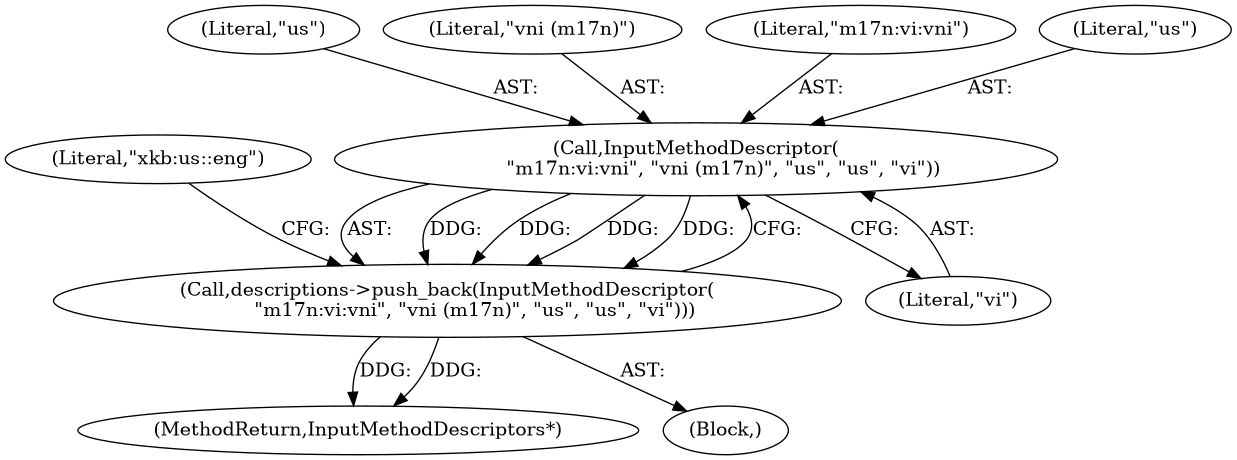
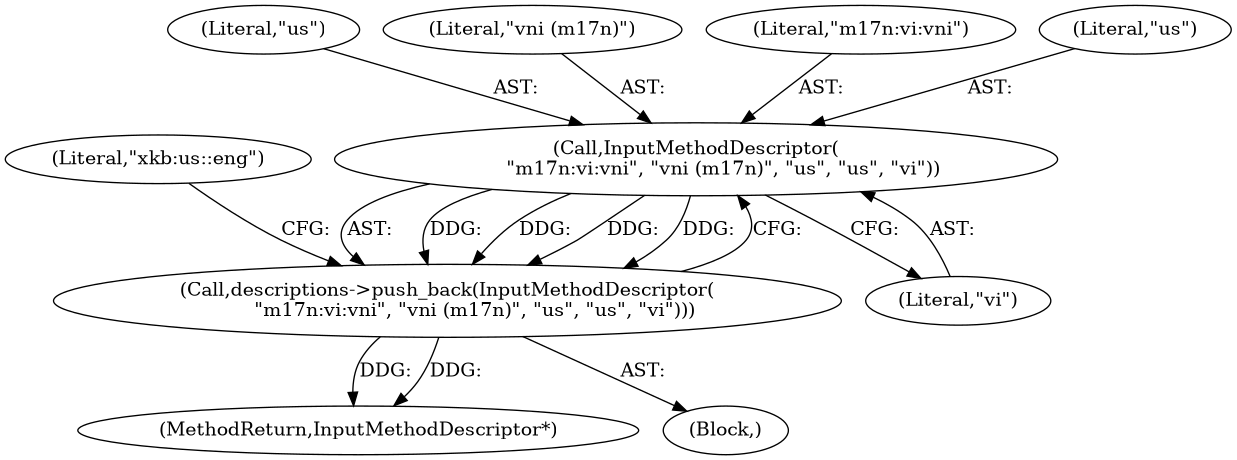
(358, 430) -> (358, 430)
